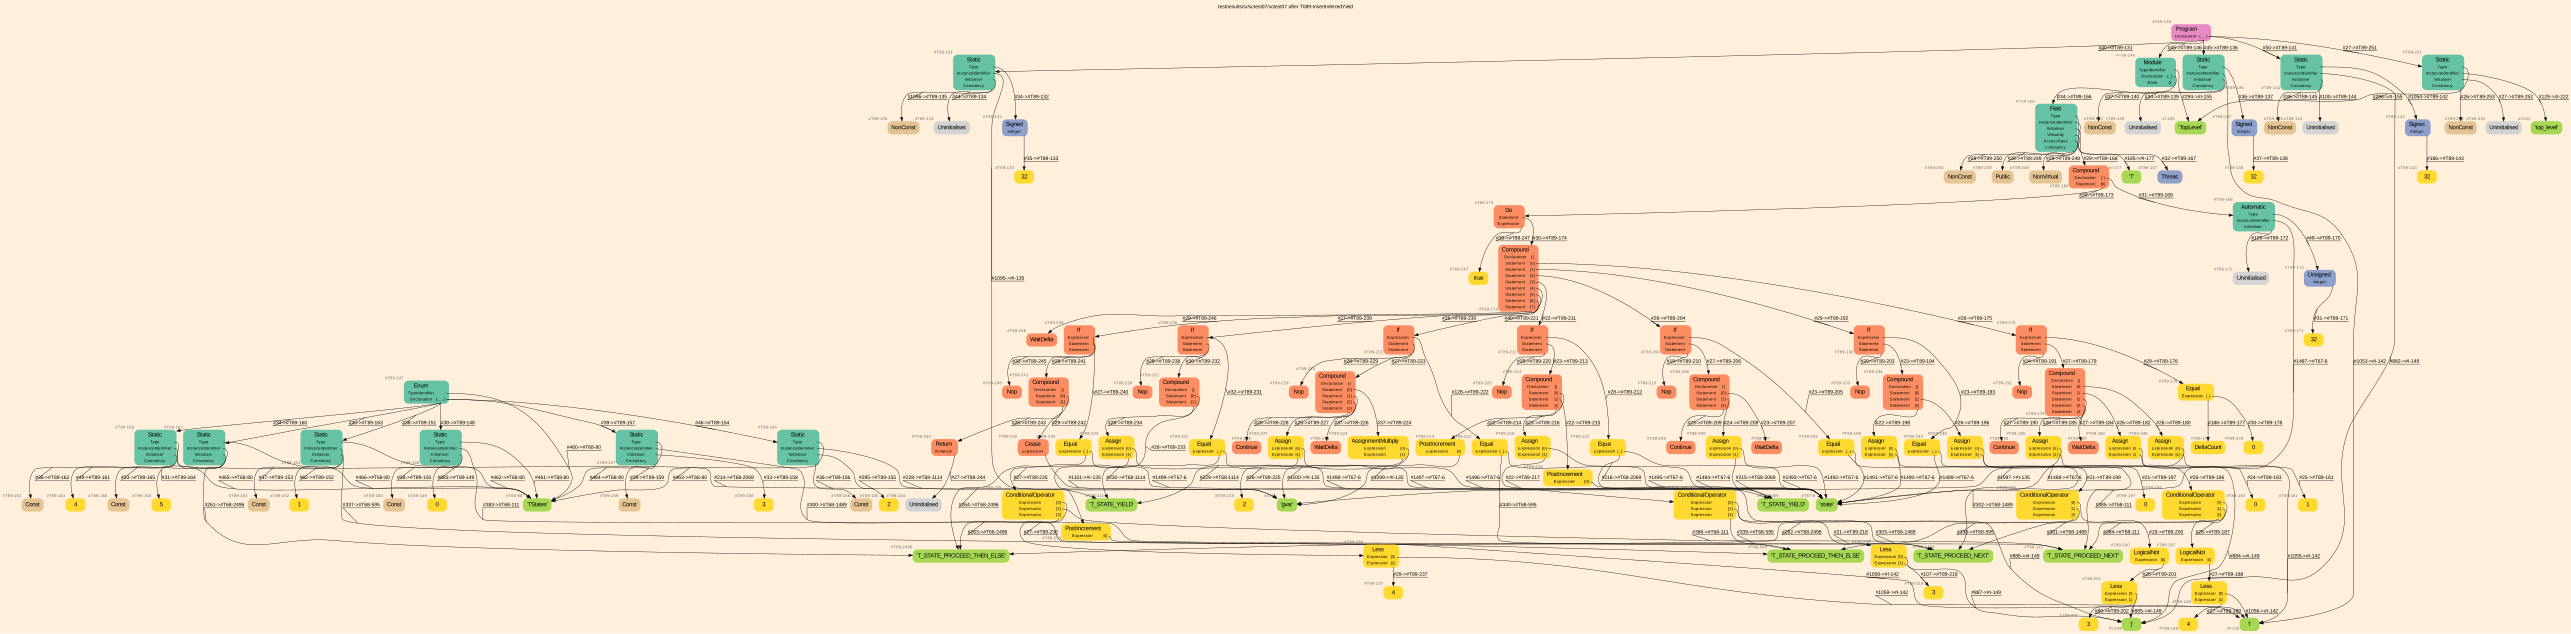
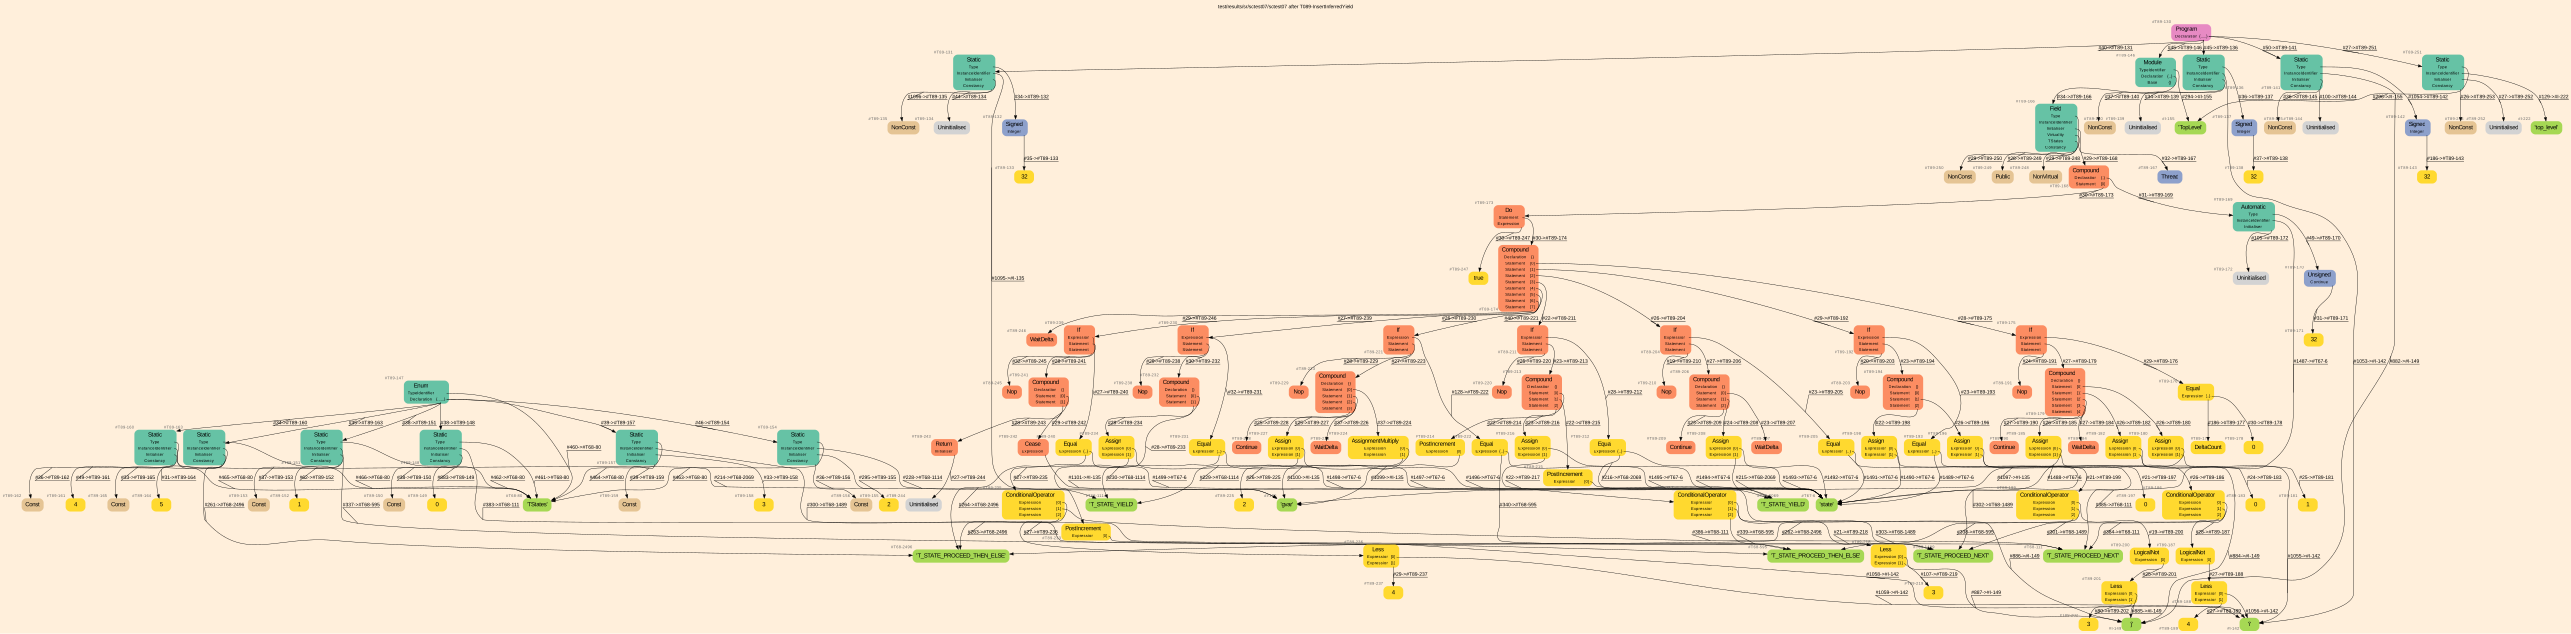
(2056, 141) -> (2056, 141)
(2131, 177) -> none
(2319, 282) -> (2319, 282)
